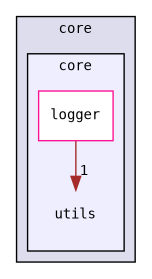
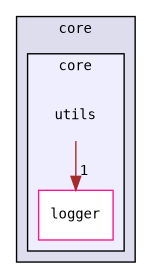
(76, 159) -> (76, 159)
